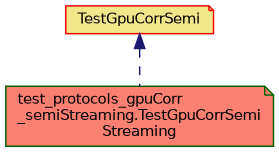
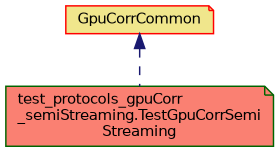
(140, 20) -> (140, 20)
